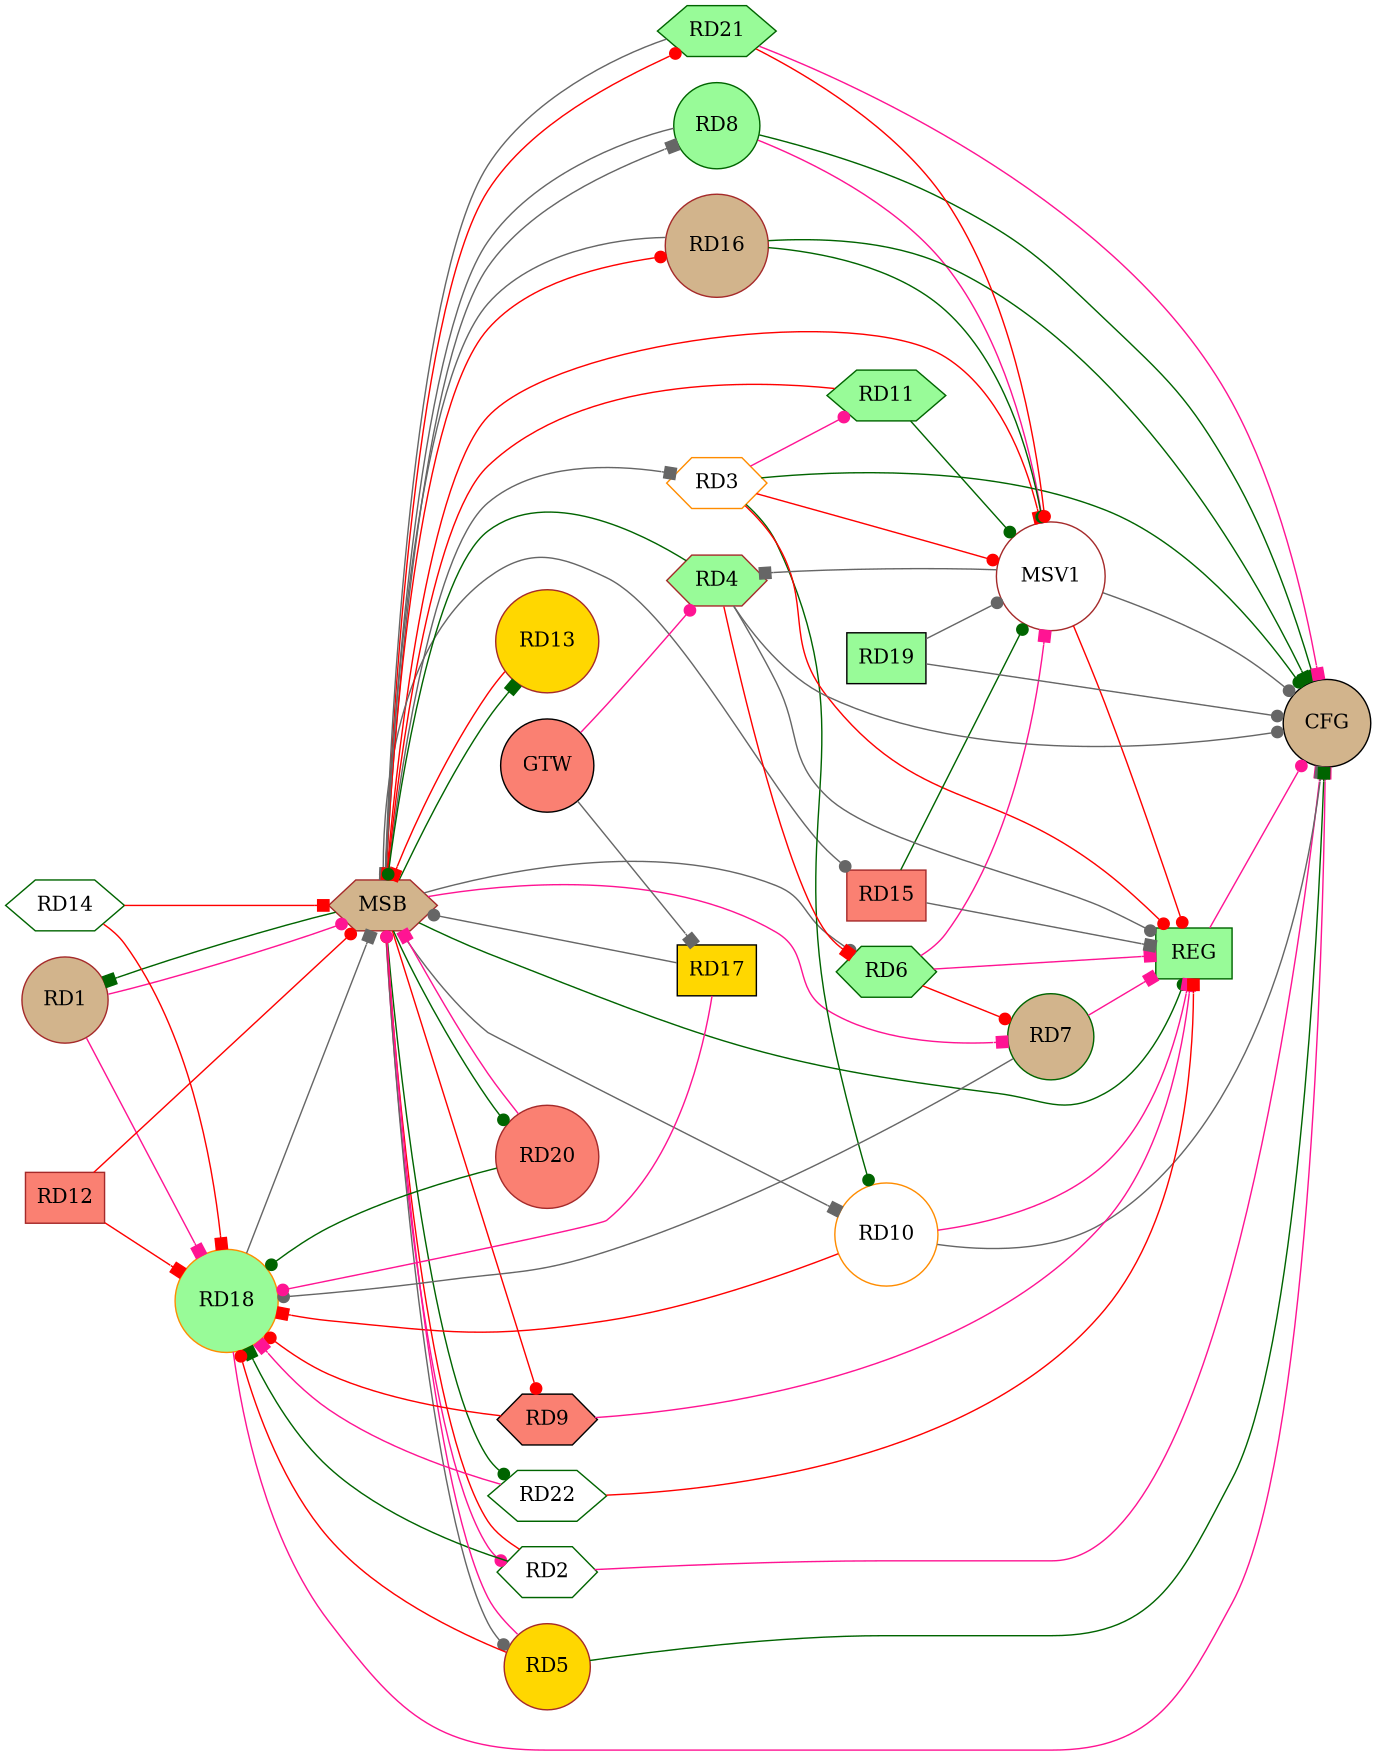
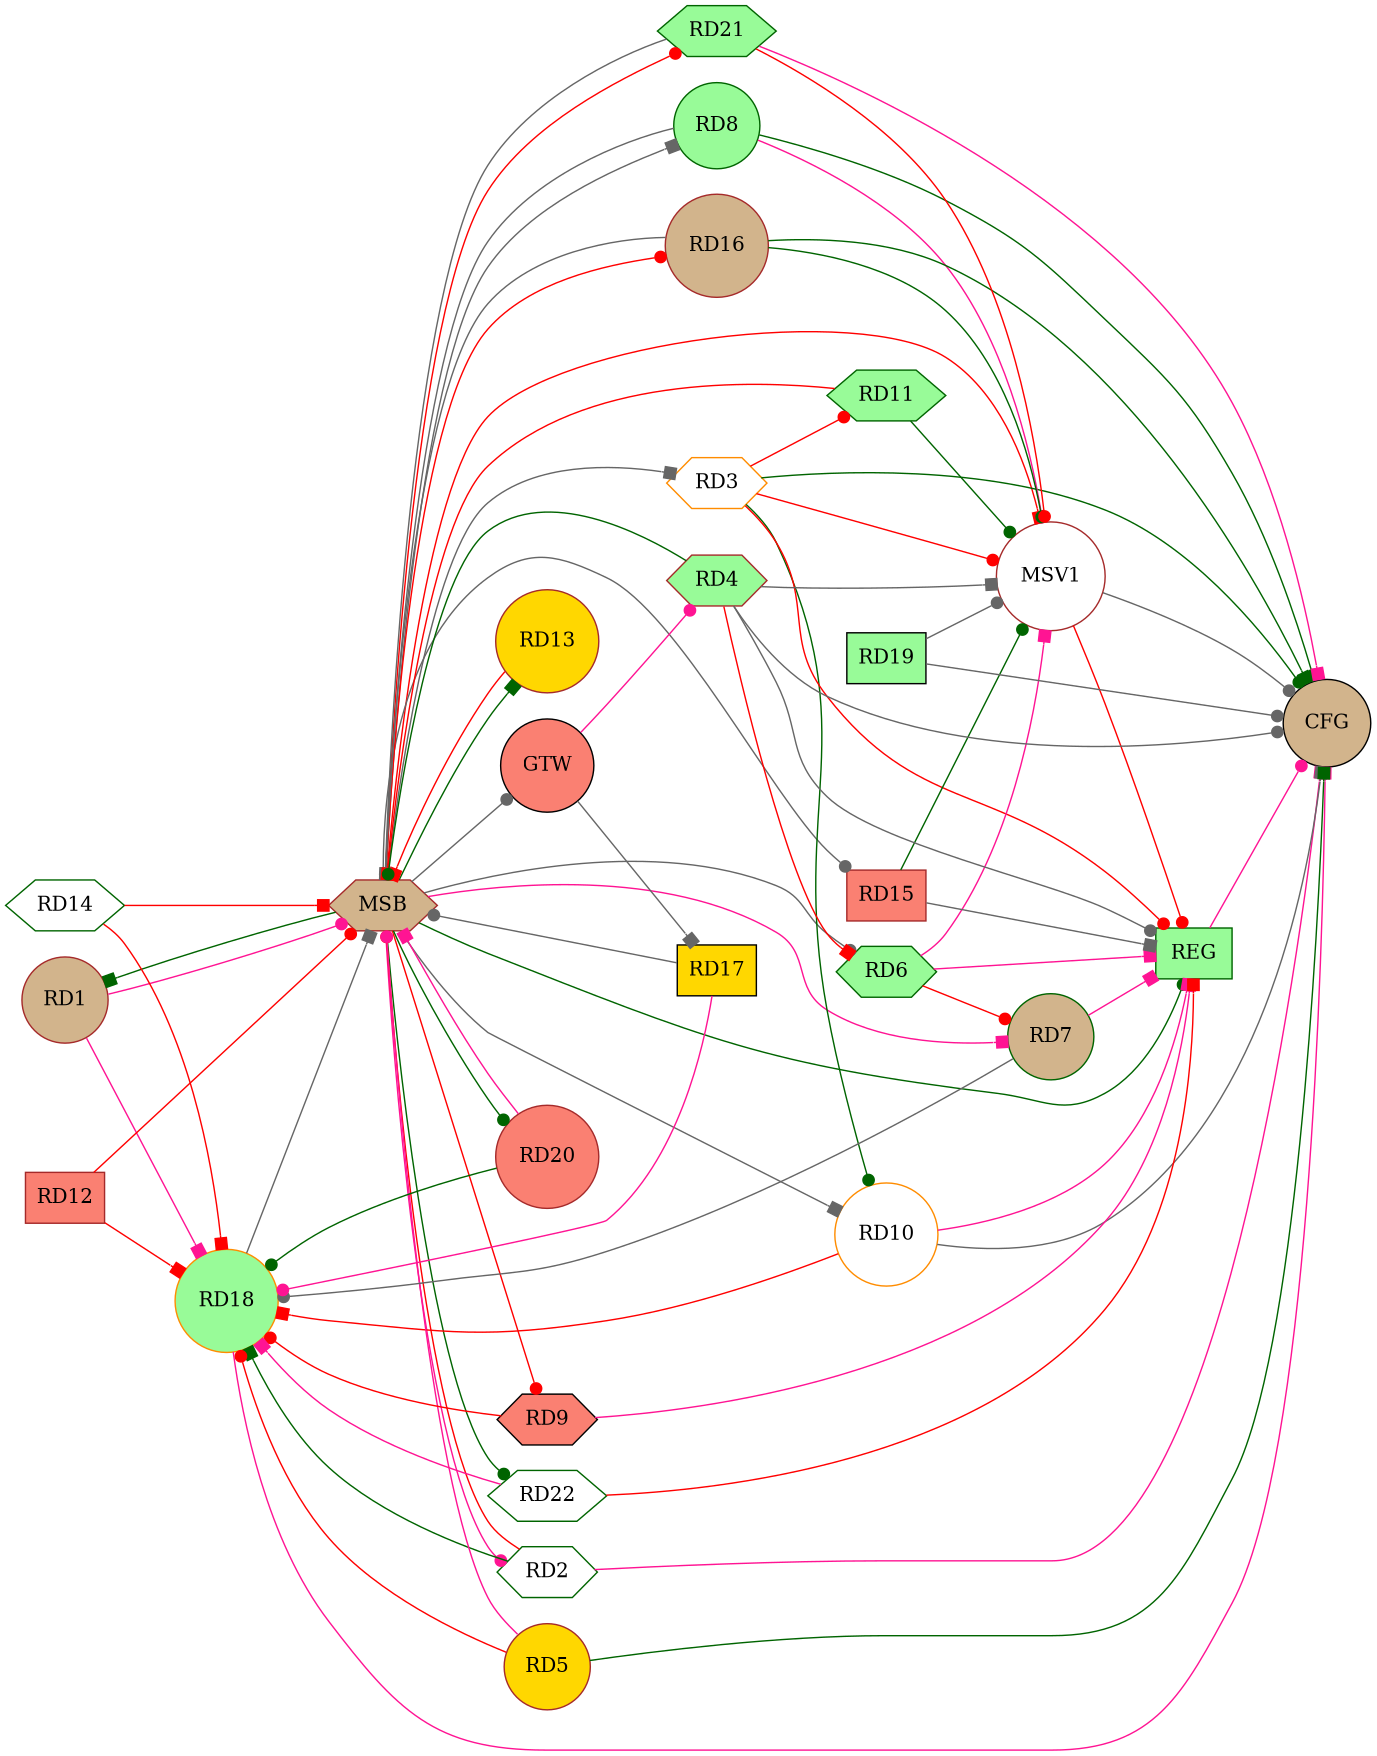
(795, 443) -> (795, 443)
(885, 569) -> (872, 588)
(418, 1291) -> (457, 842)
